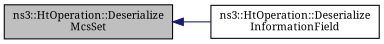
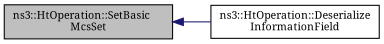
(88, 22) -> (88, 22)
